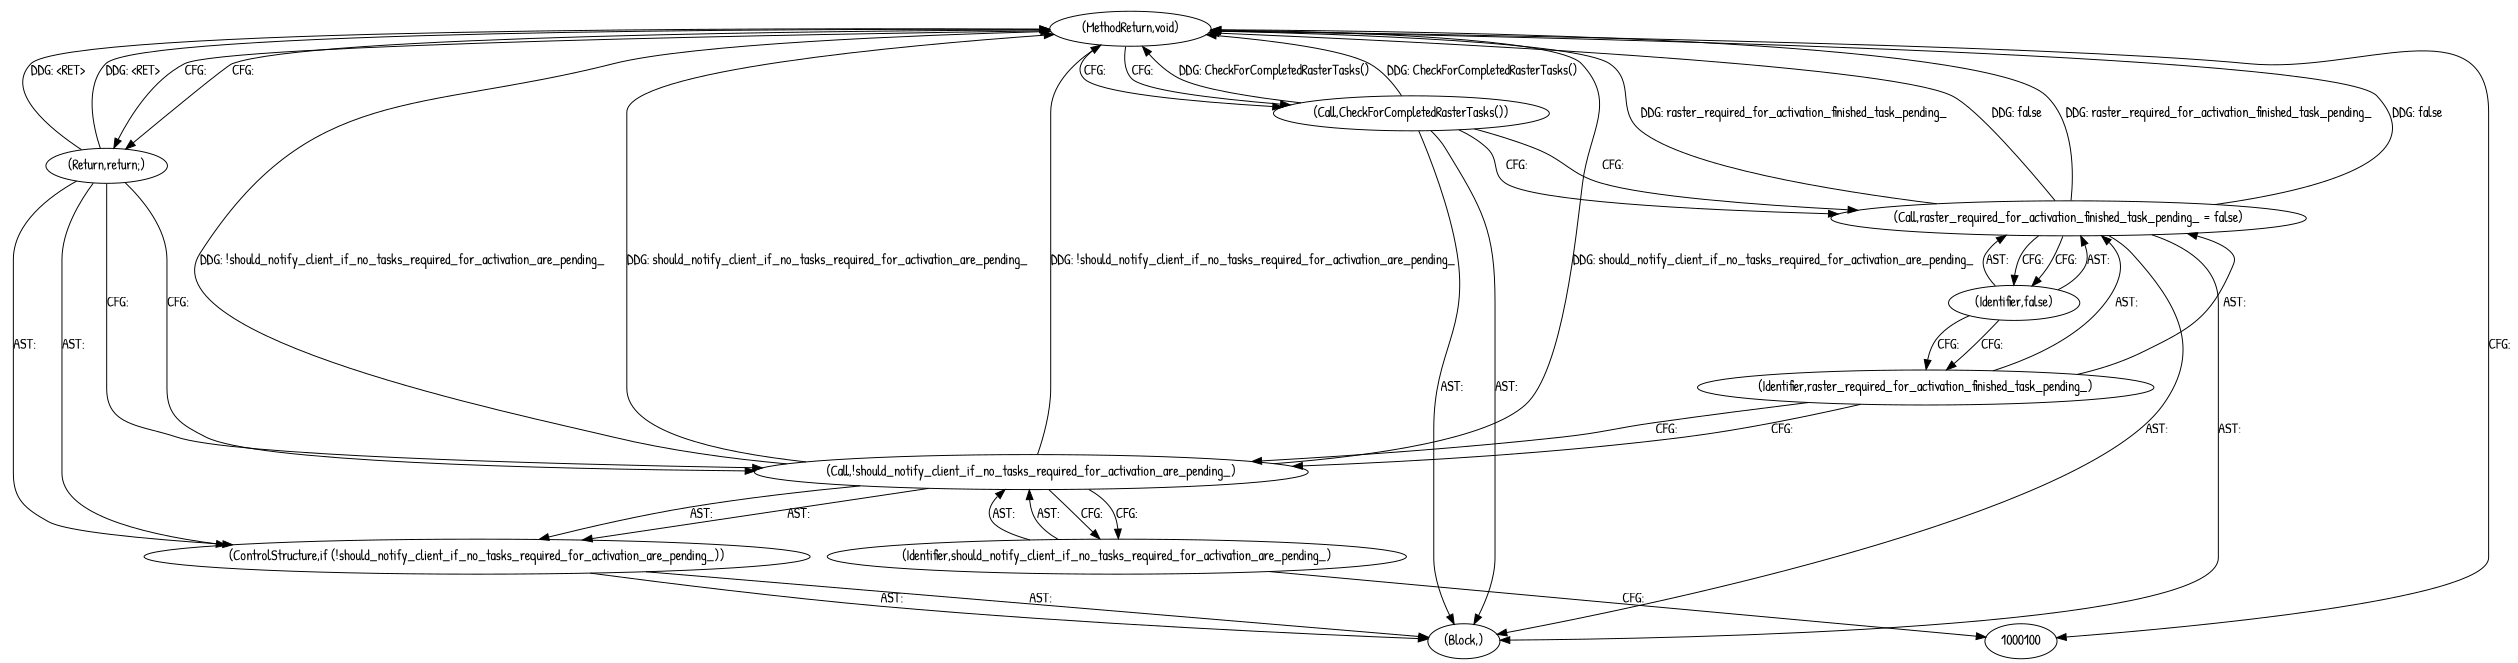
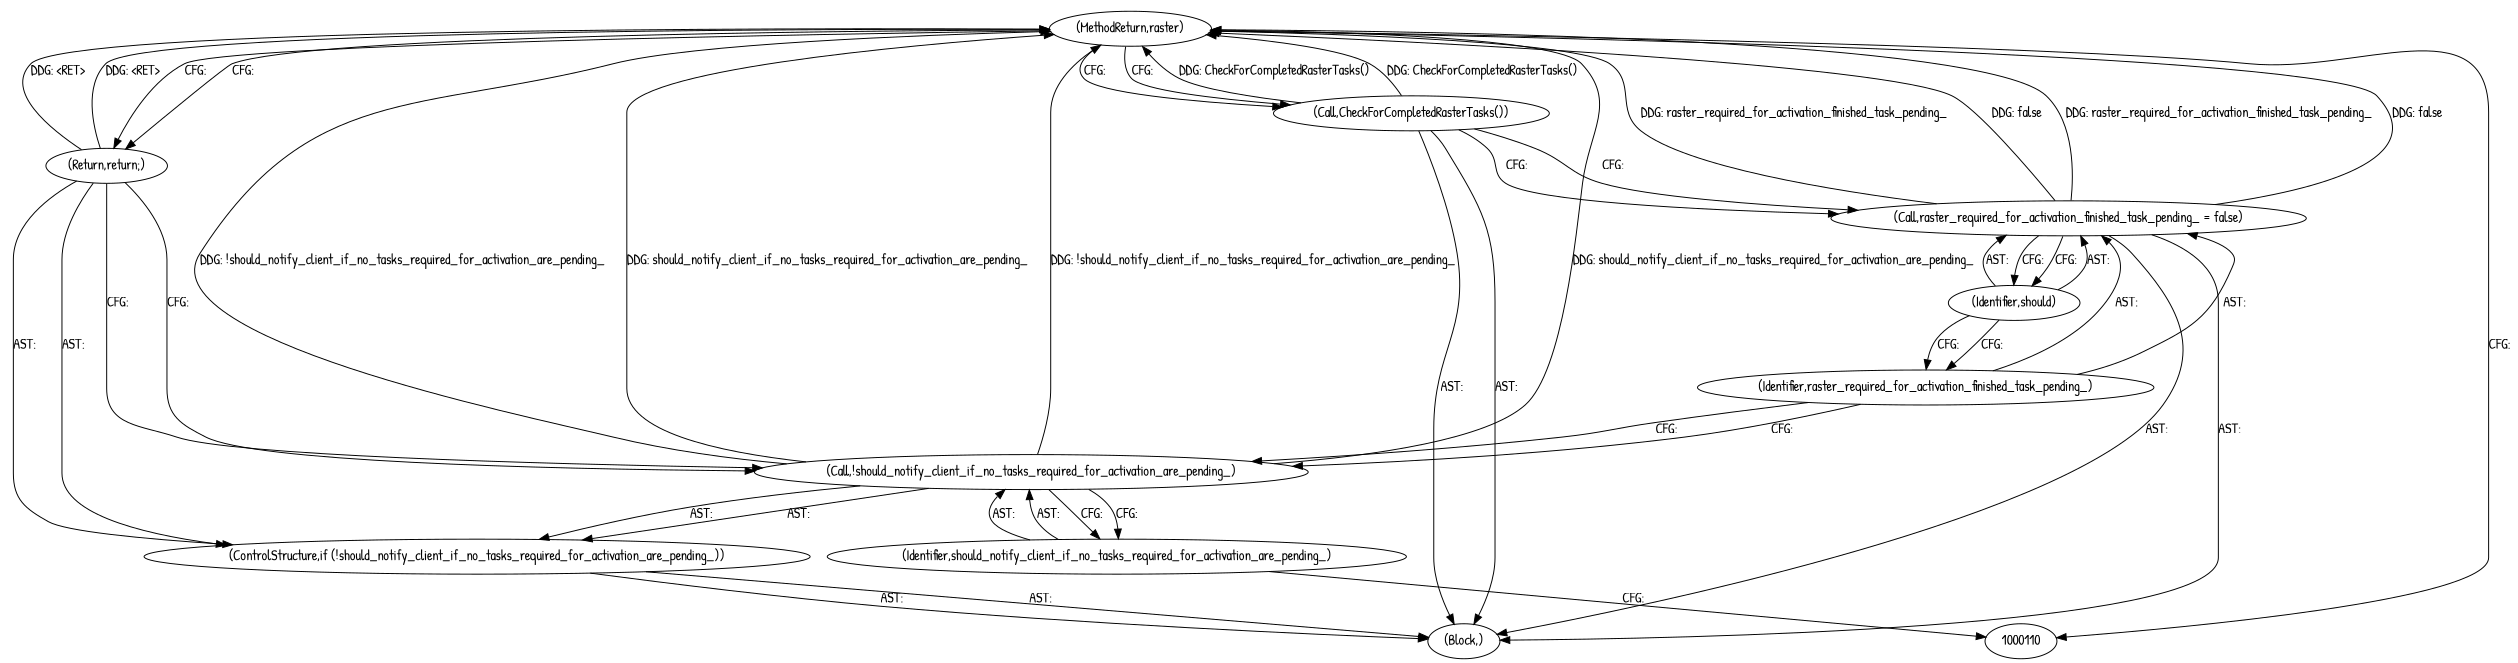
(1130, 29) -> (1130, 29)
(2014, 303) -> (2014, 303)
(2021, 641) -> (2021, 641)
